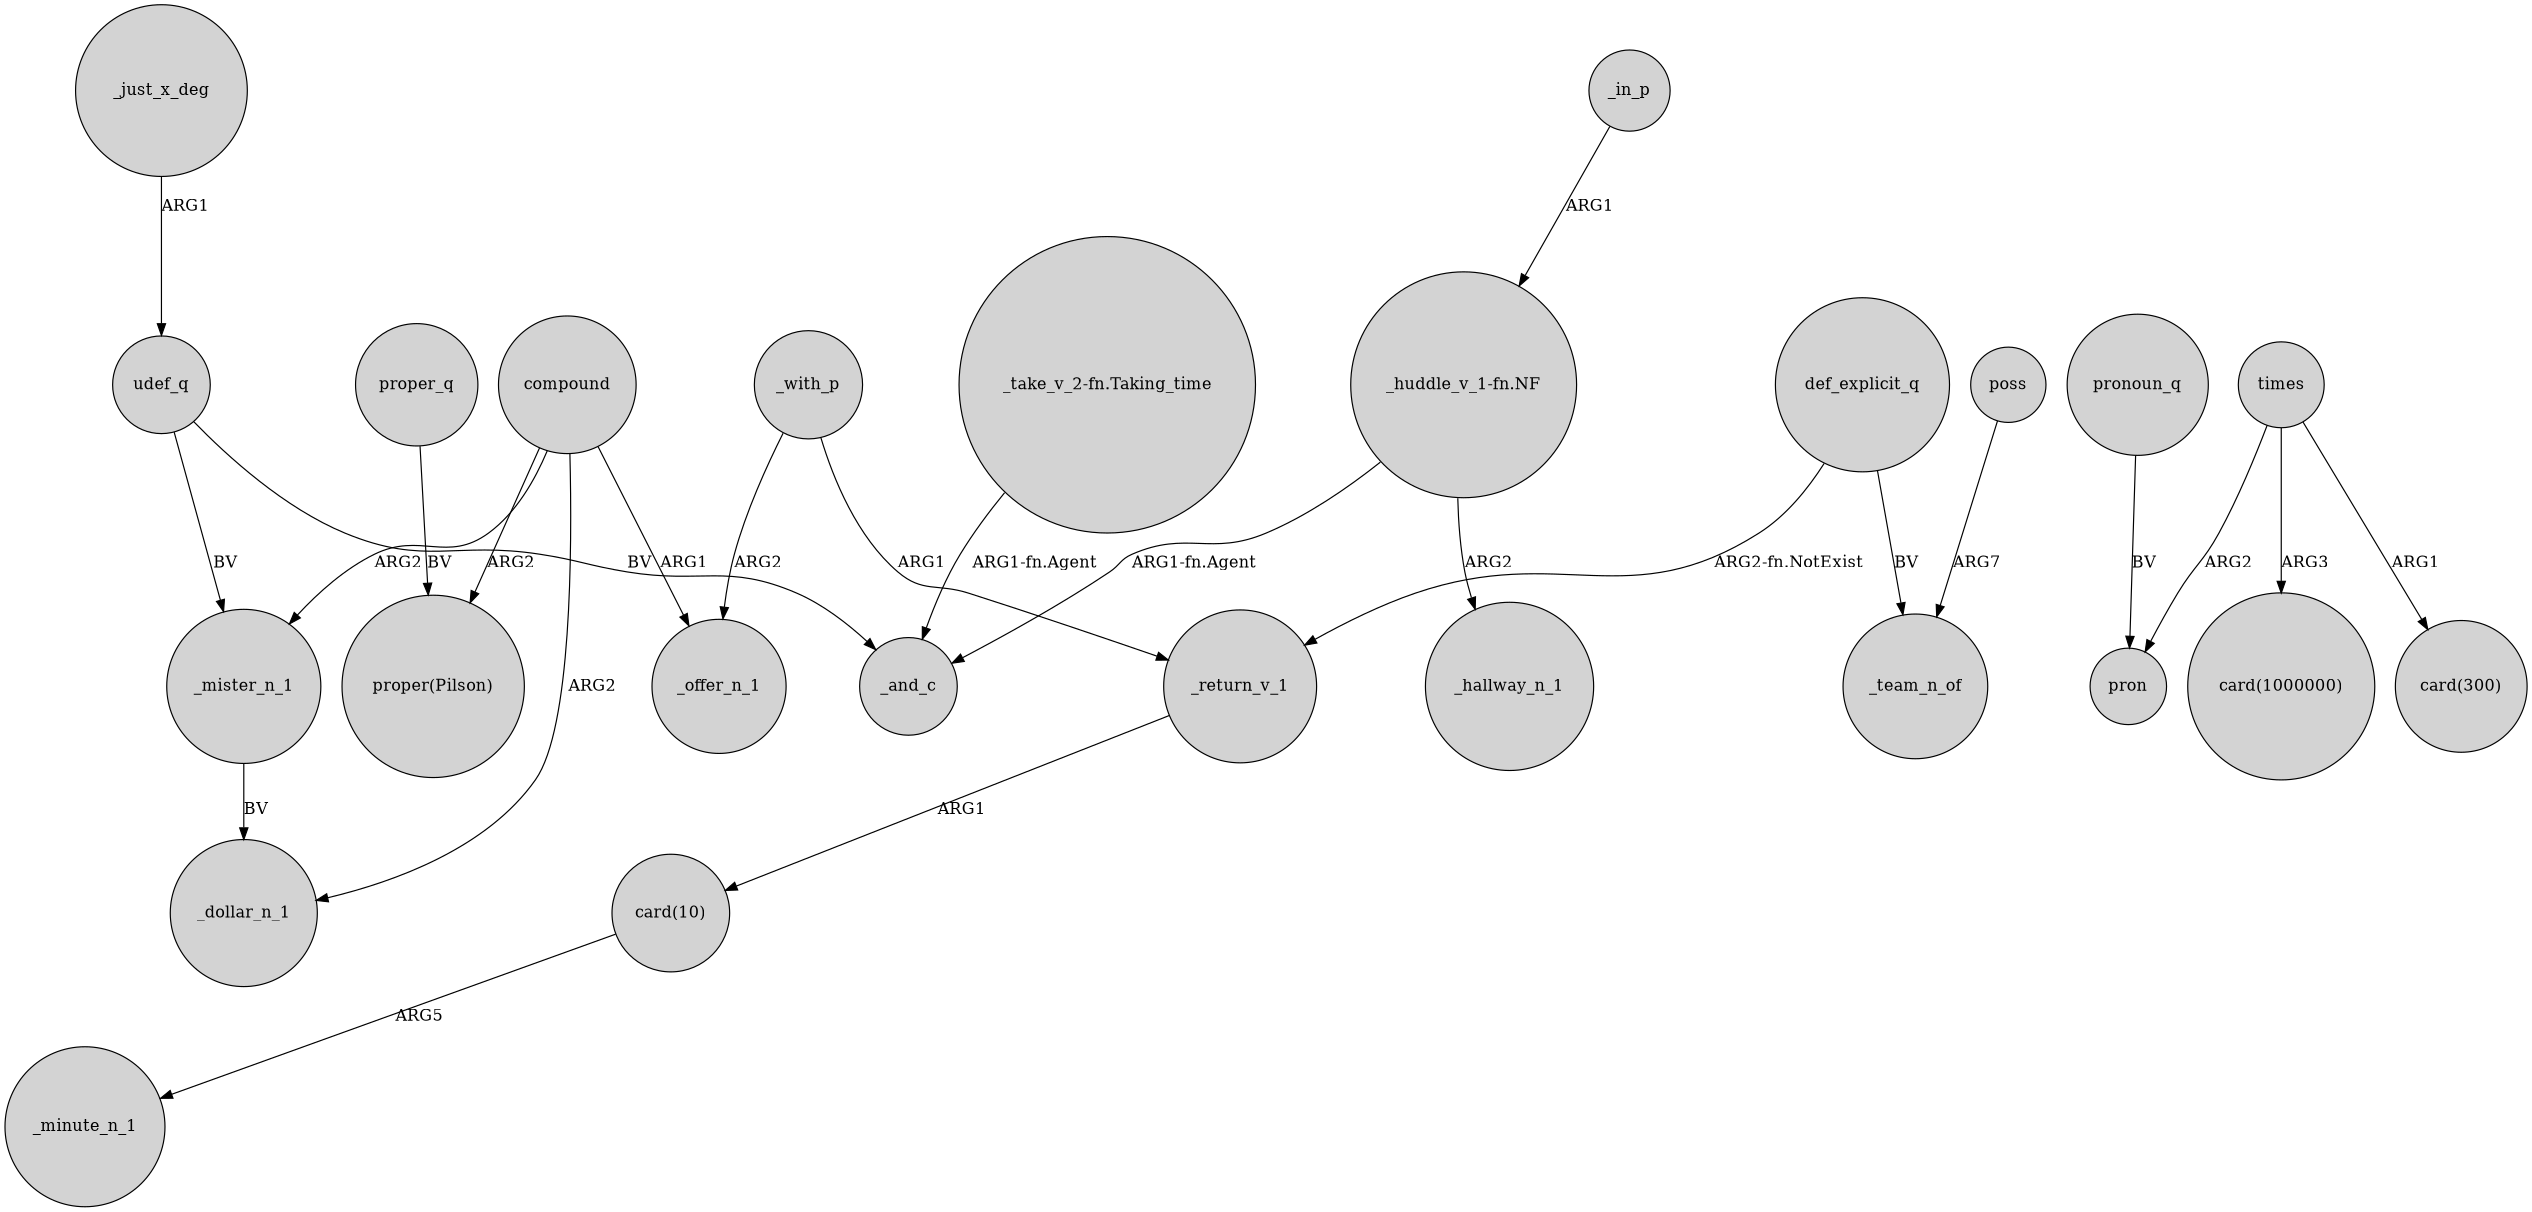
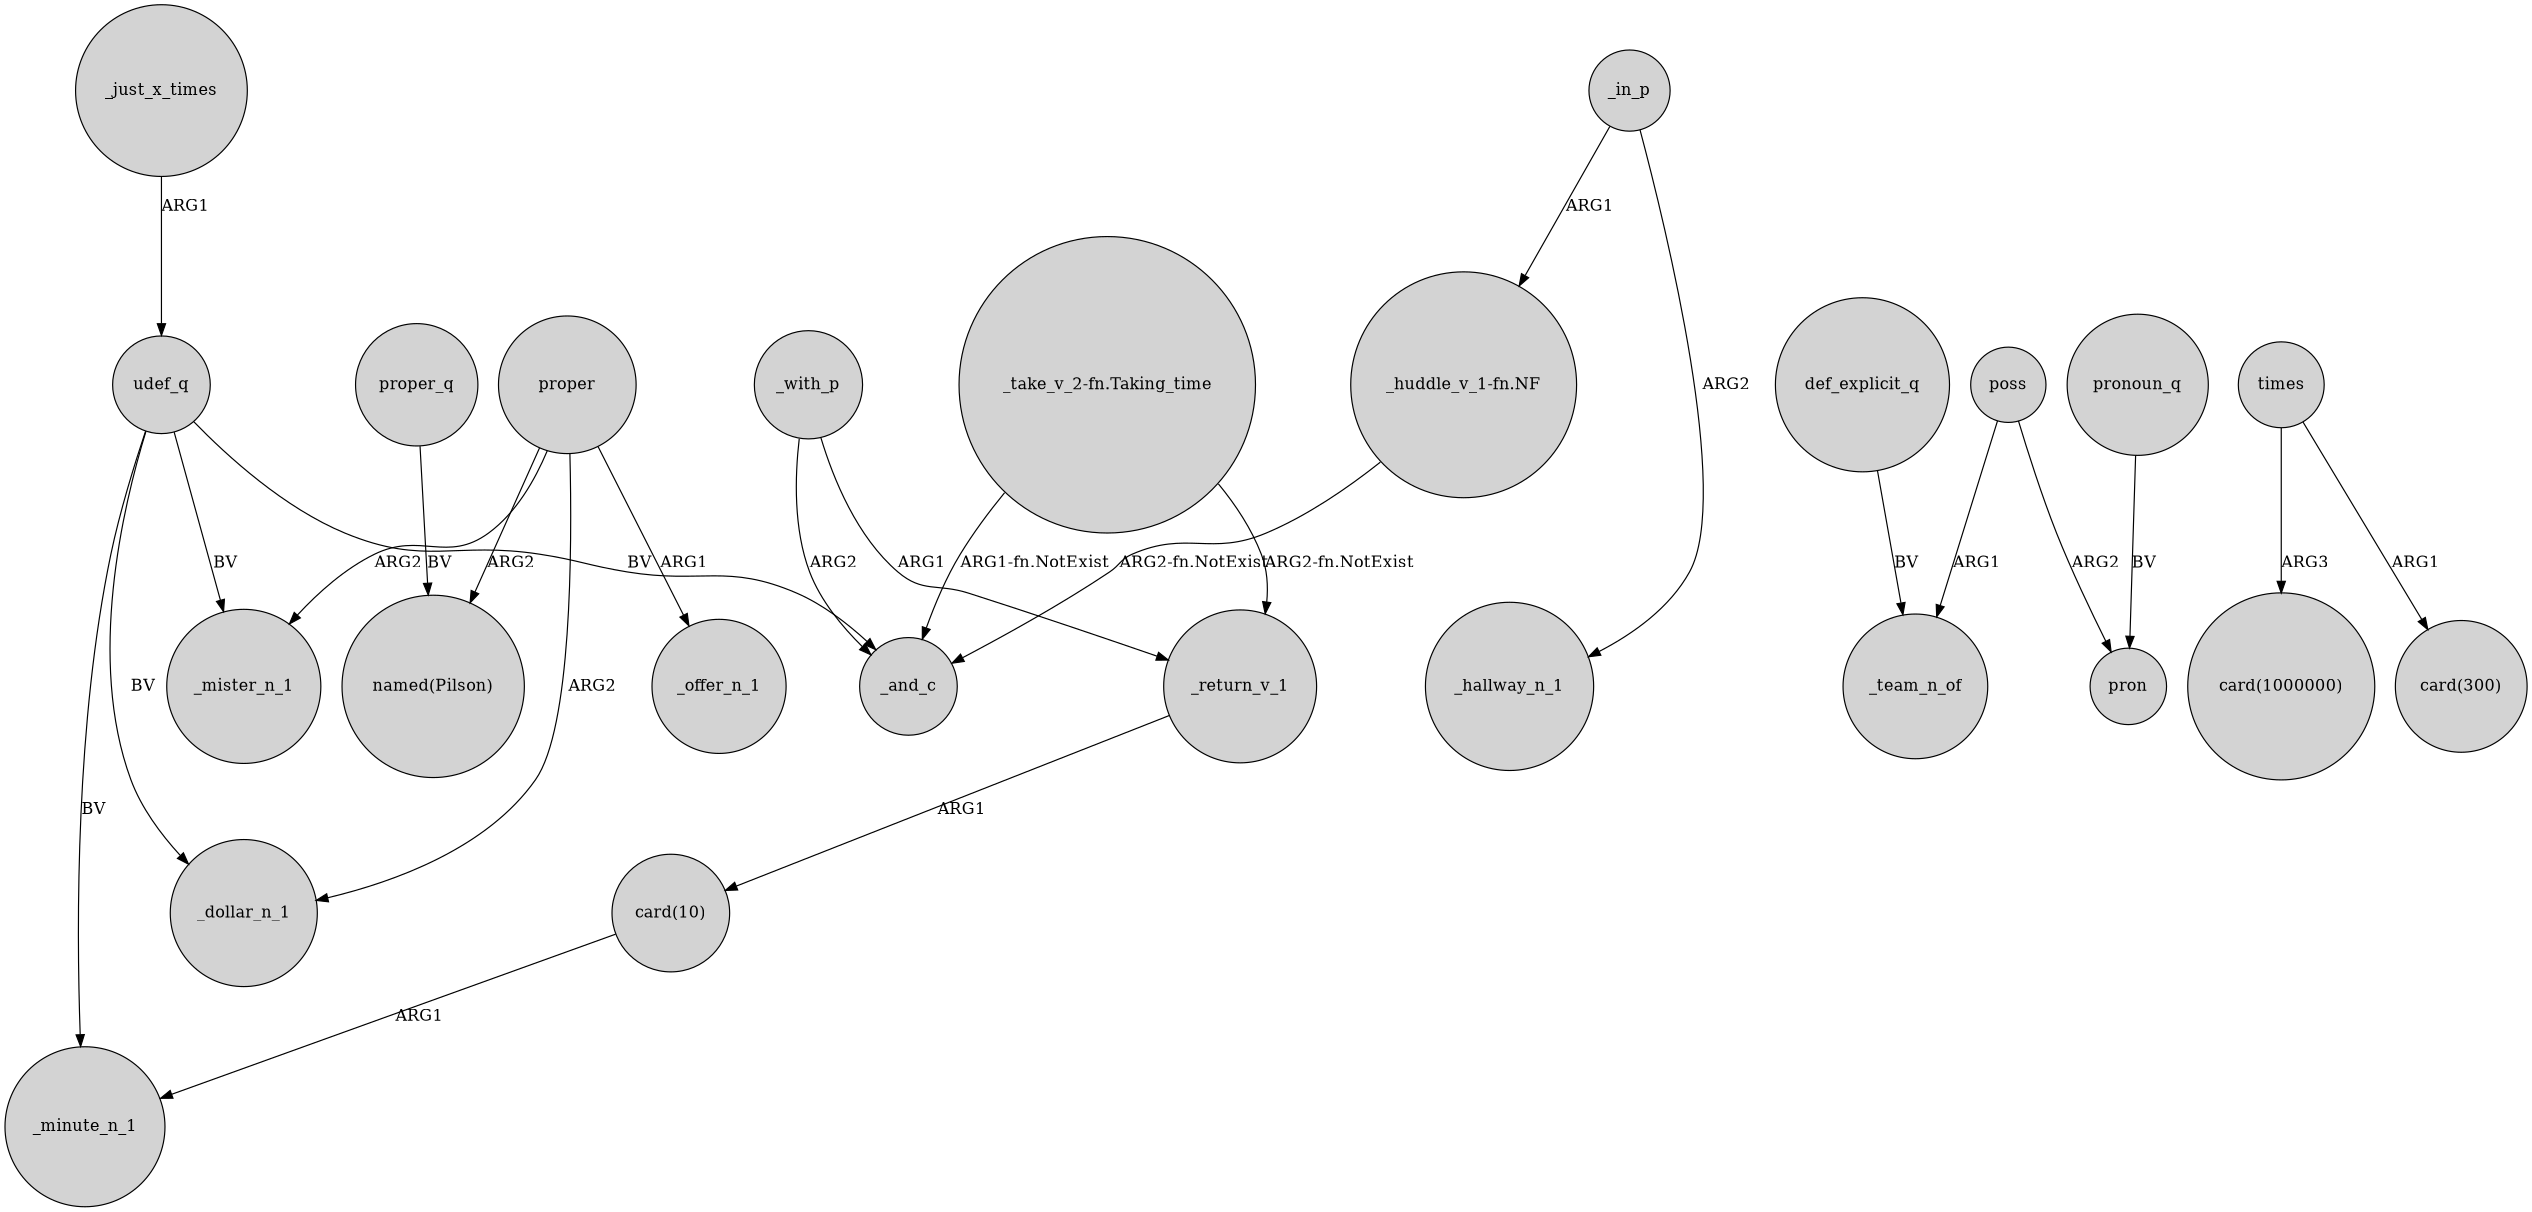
(161, 91) -> (161, 91)
(567, 385) -> (567, 385)
(746, 518) -> (803, 551)
(2216, 537) -> (2057, 533)
(1461, 548) -> (1697, 410)
(1035, 563) -> (1035, 563)
(1194, 563) -> (1194, 563)
(1977, 563) -> (1977, 563)
(1583, 575) -> (1257, 544)
(433, 686) -> (433, 686)
none -> (87, 730)
(244, 796) -> (110, 650)
(420, 1016) -> (420, 1016)
